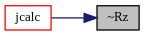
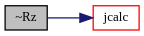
(68, 18) -> (64, 18)
